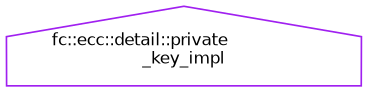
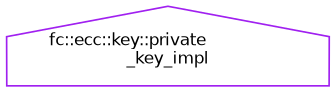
(184, 50) -> (168, 50)
